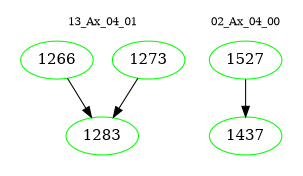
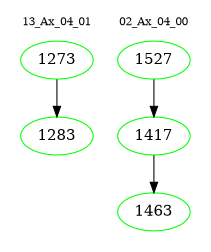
(57, 60) -> none
(246, 136) -> (154, 136)
none -> (154, 212)
